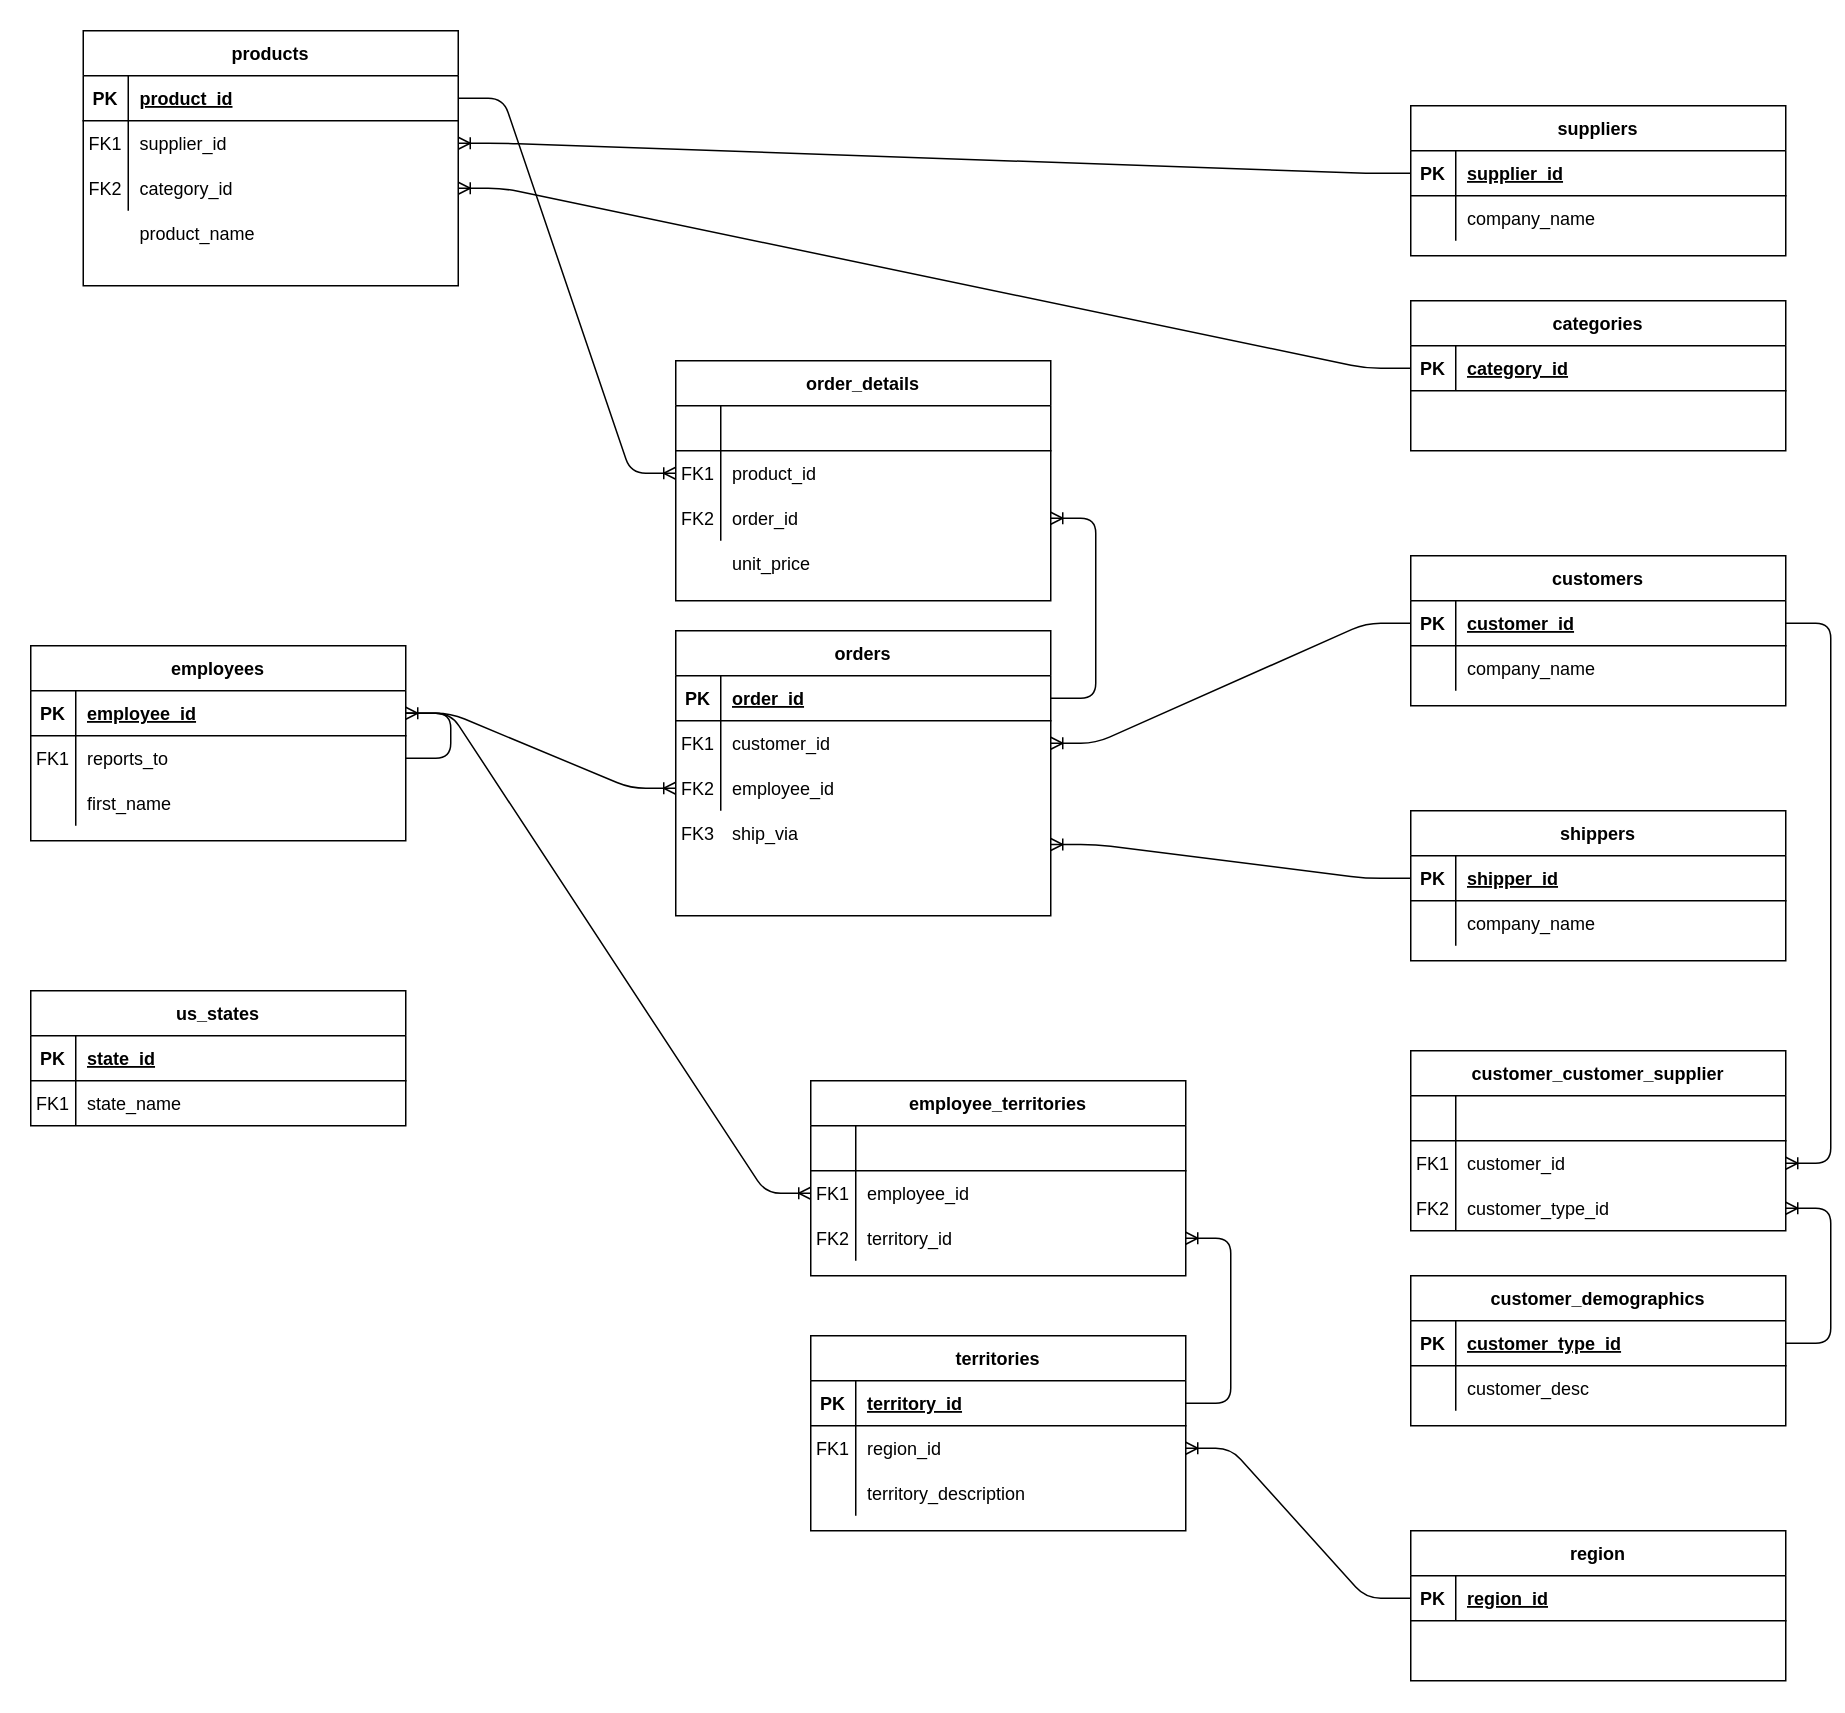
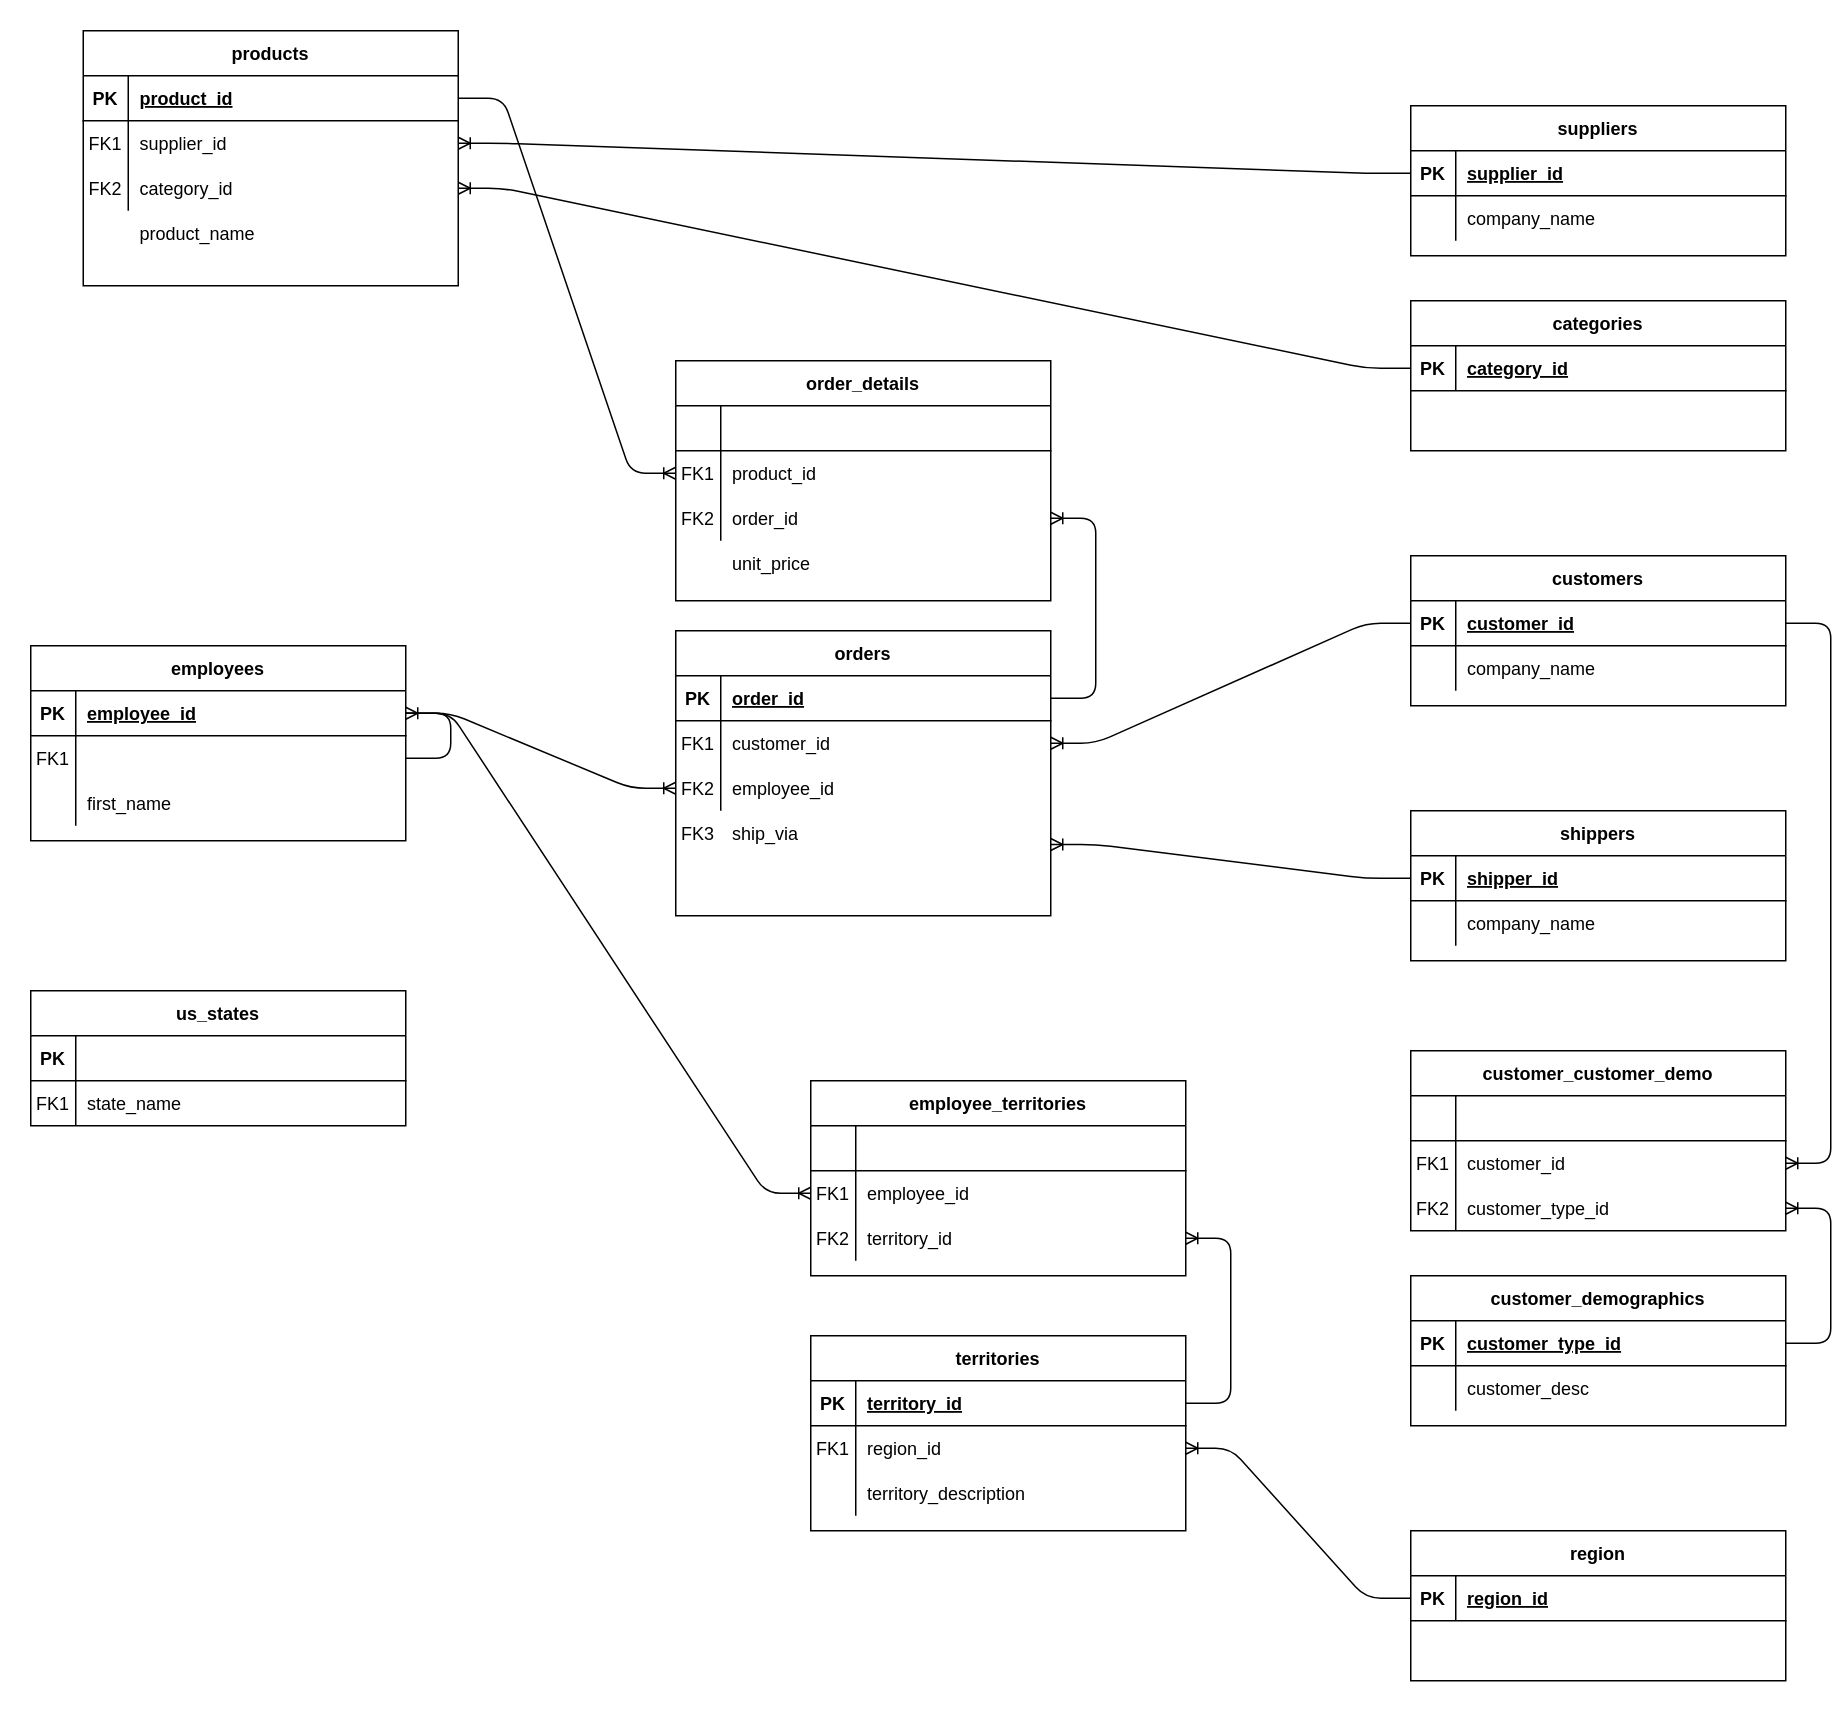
(241, 758) -> none
(241, 1058) -> none
(1598, 1074) -> (1598, 1074)
